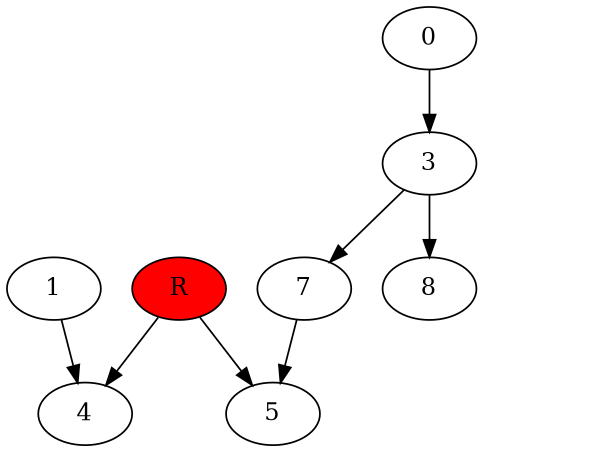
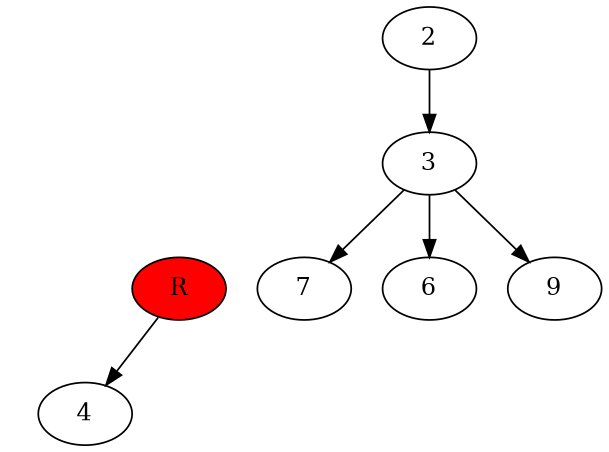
(430, 38) -> (430, 38)
(54, 289) -> none
(430, 289) -> (430, 289)
none -> (555, 289)
(273, 414) -> none
